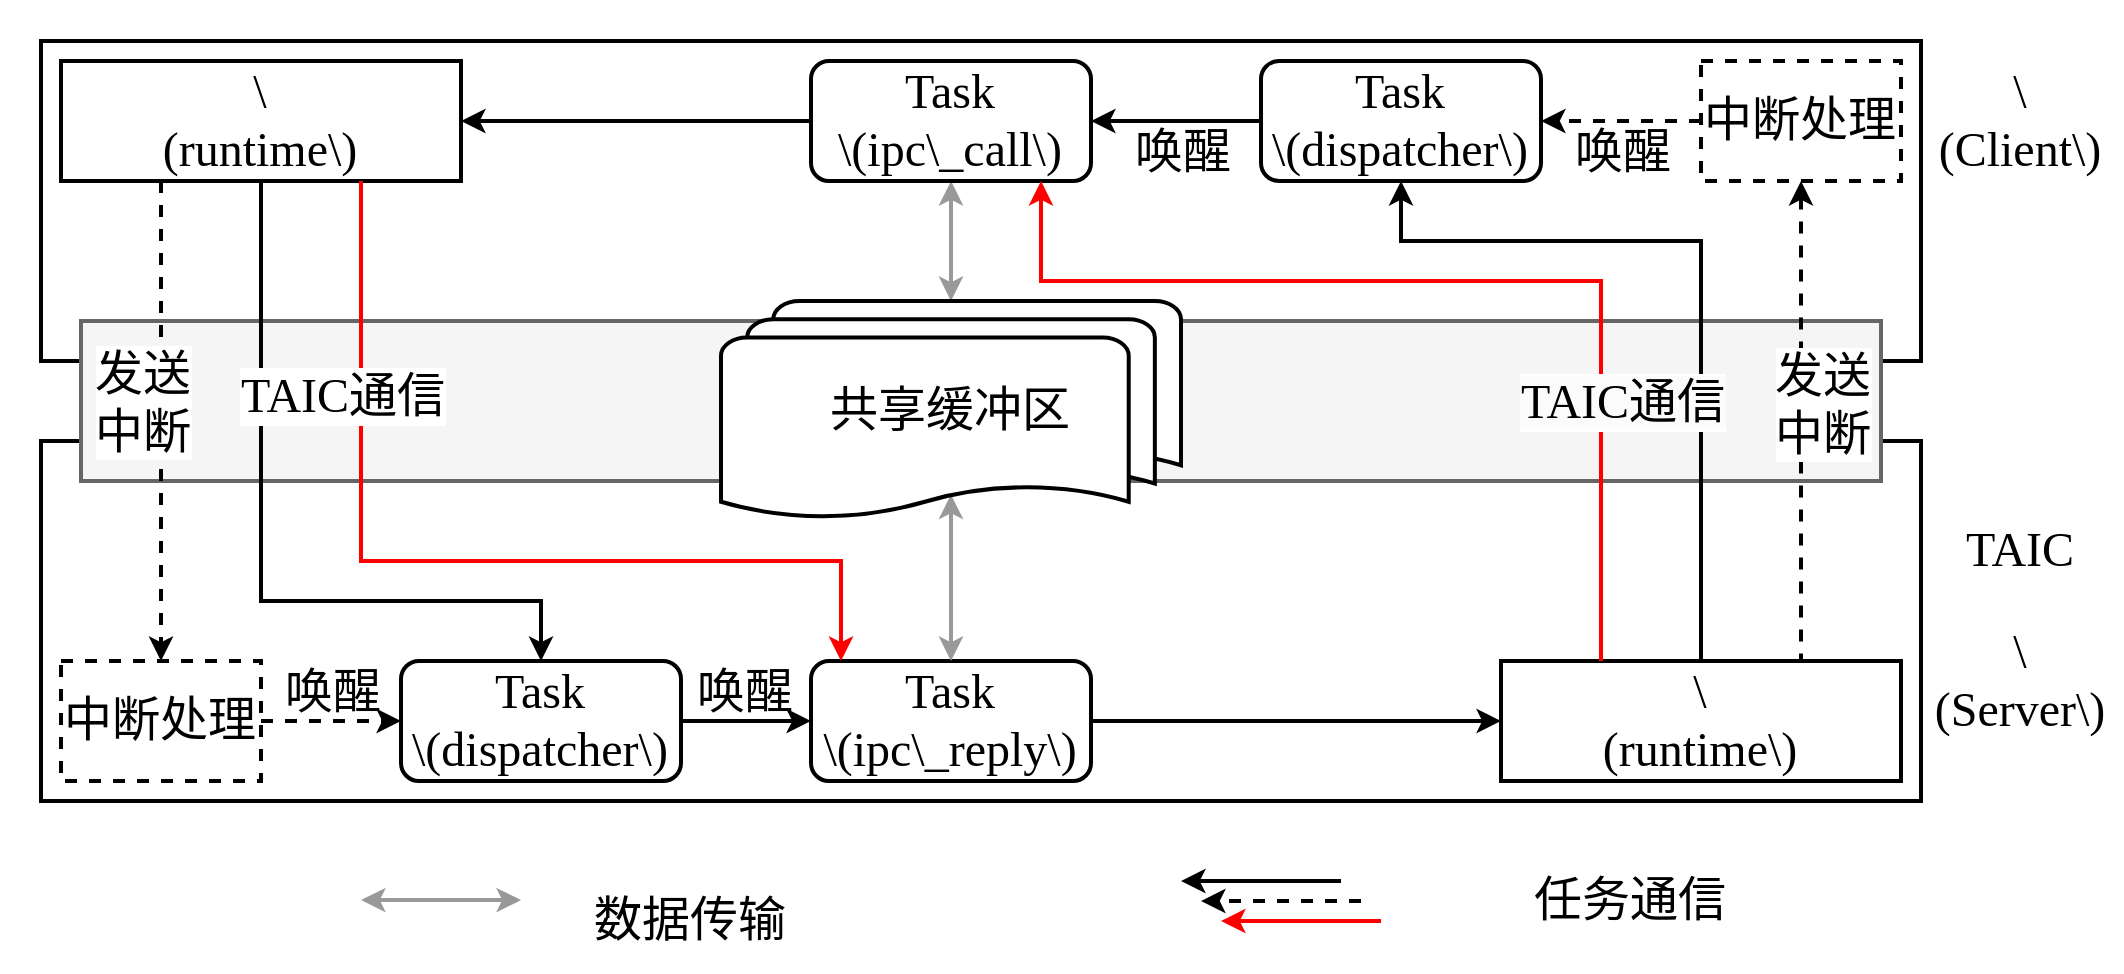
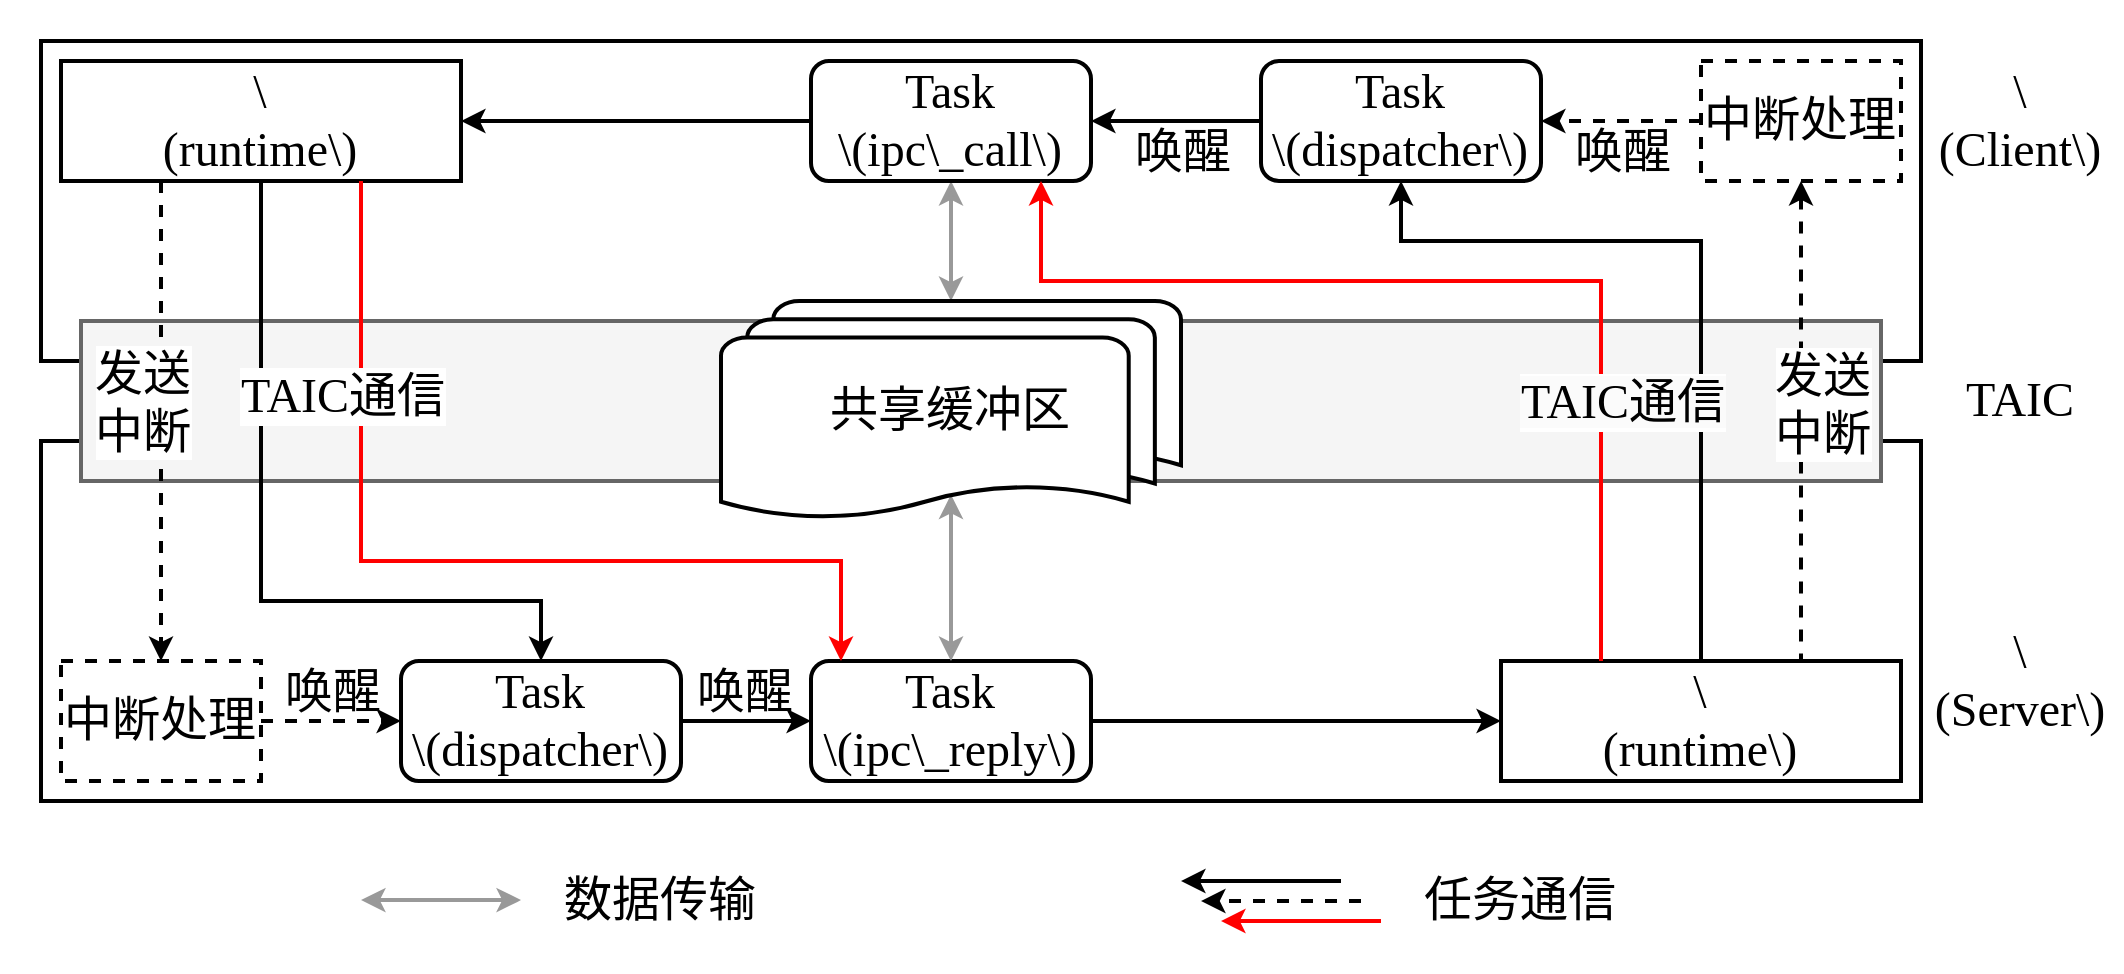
(2021, 551) -> (2021, 401)
(1631, 901) -> (1521, 901)
(691, 921) -> (661, 901)
